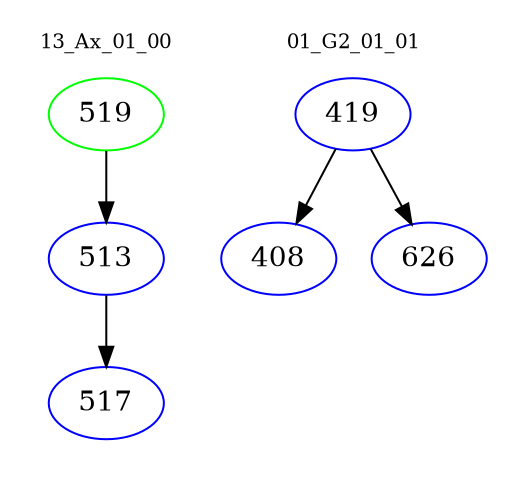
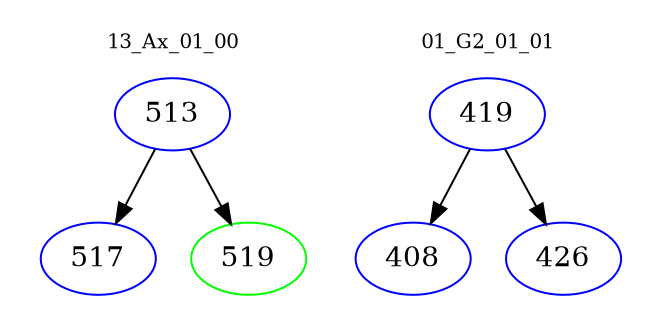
(106, 177) -> (206, 178)
(429, 259) -> (564, 259)
